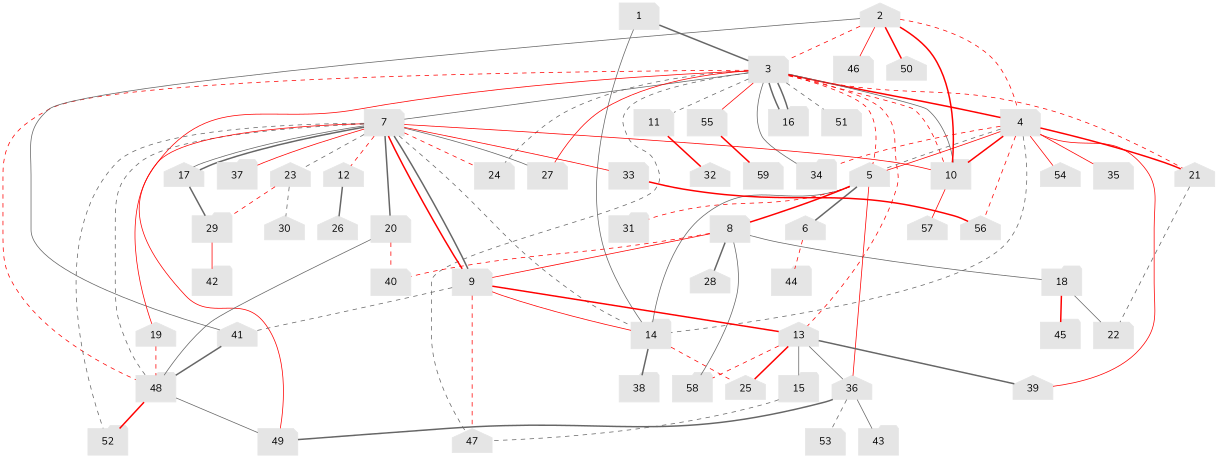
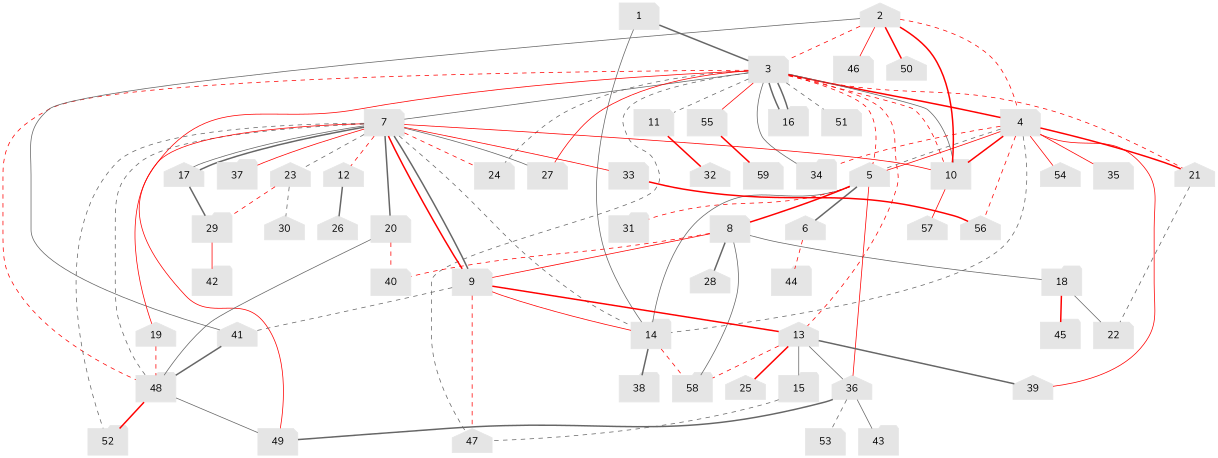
(702, 364) -> (672, 362)
